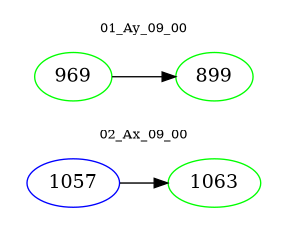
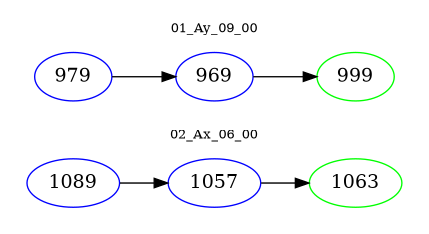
(73, 77) -> (214, 77)
none -> (73, 77)
(214, 77) -> (356, 77)
(144, 135) -> (214, 135)
none -> (73, 183)
